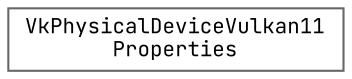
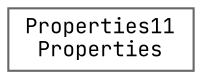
(176, 40) -> (101, 40)
